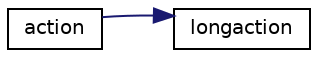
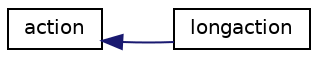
(128, 16) -> (148, 42)
